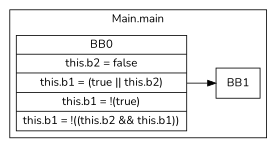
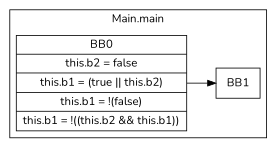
(102, 102) -> (102, 102)
